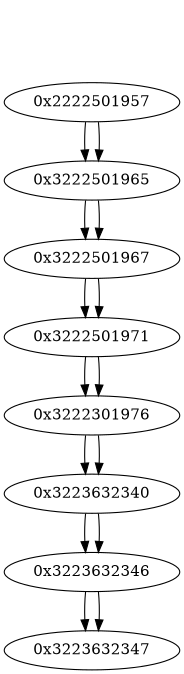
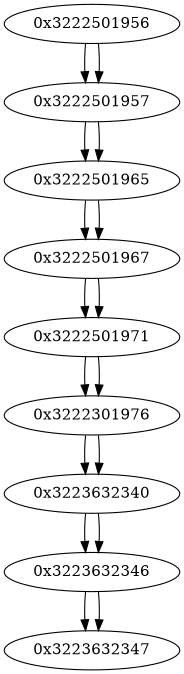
none -> (92, 24)
(92, 102) -> (92, 102)
